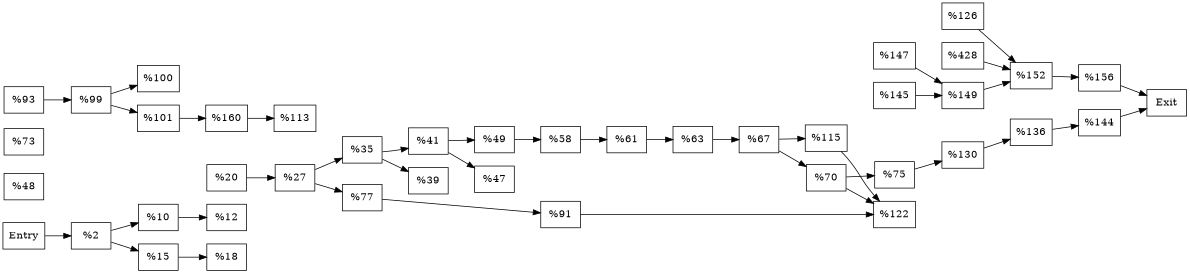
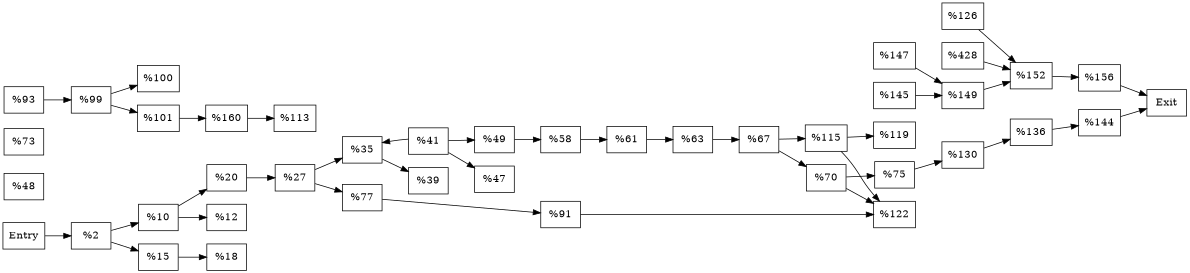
none -> (895, 135)
(392, 151) -> (399, 140)
none -> (189, 200)
